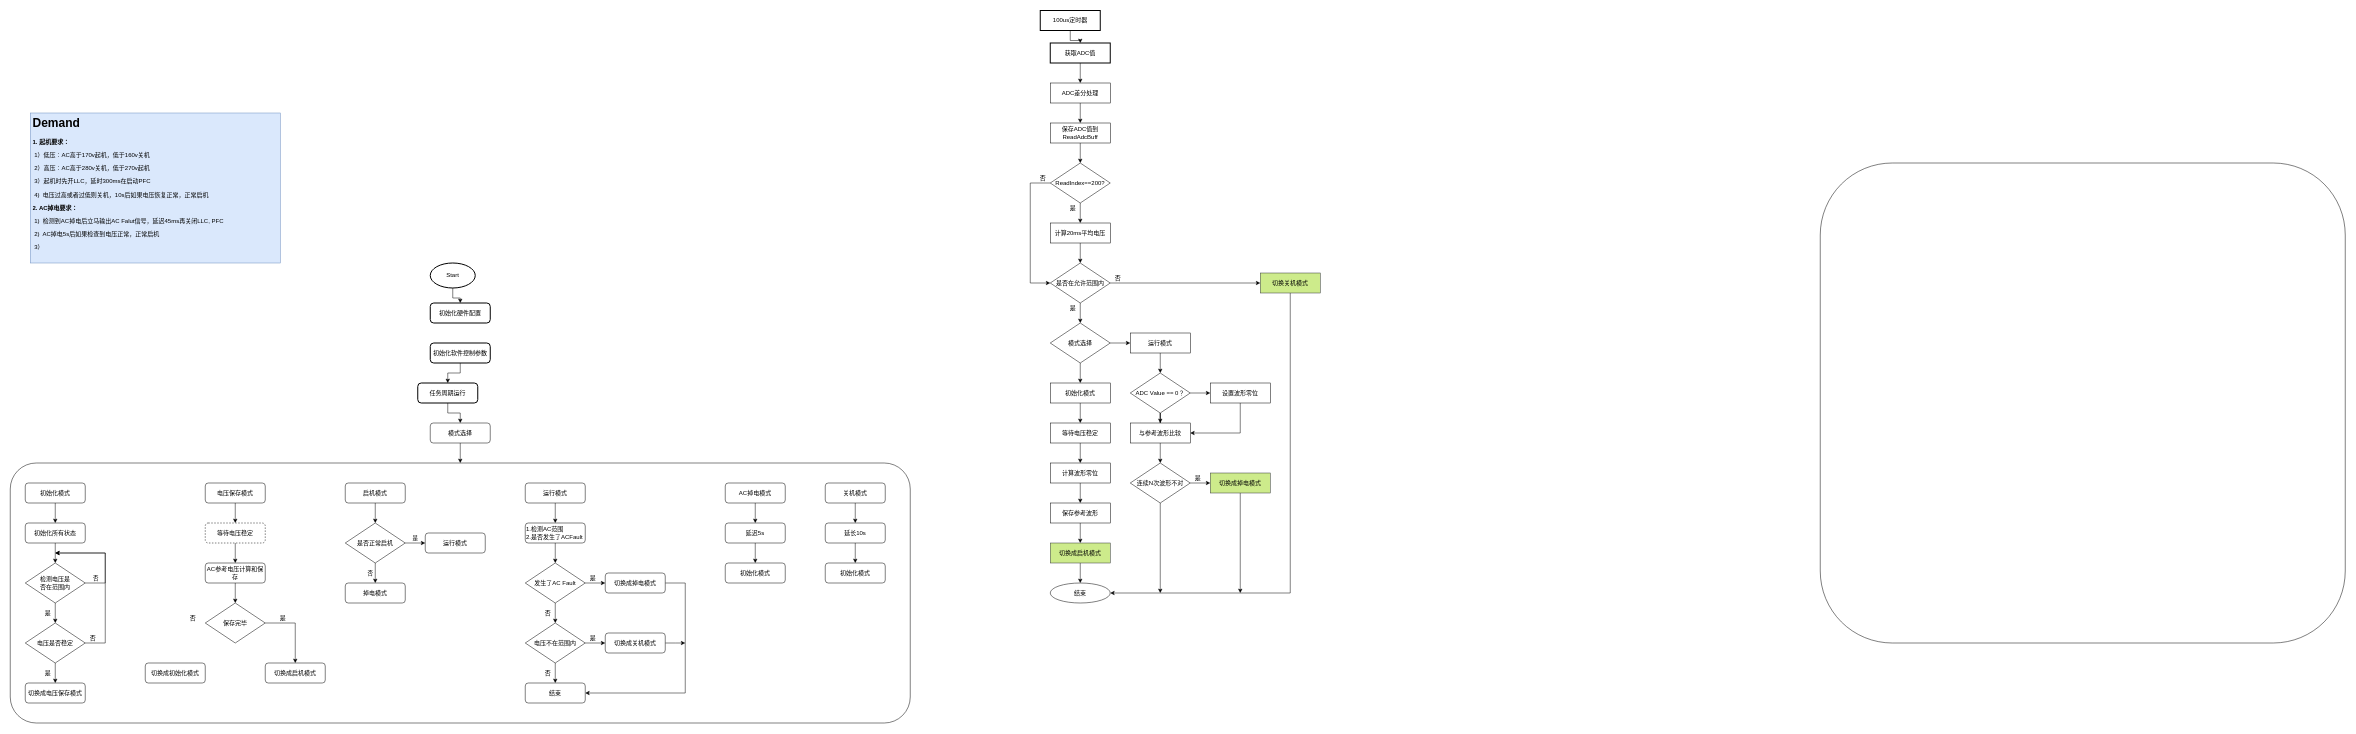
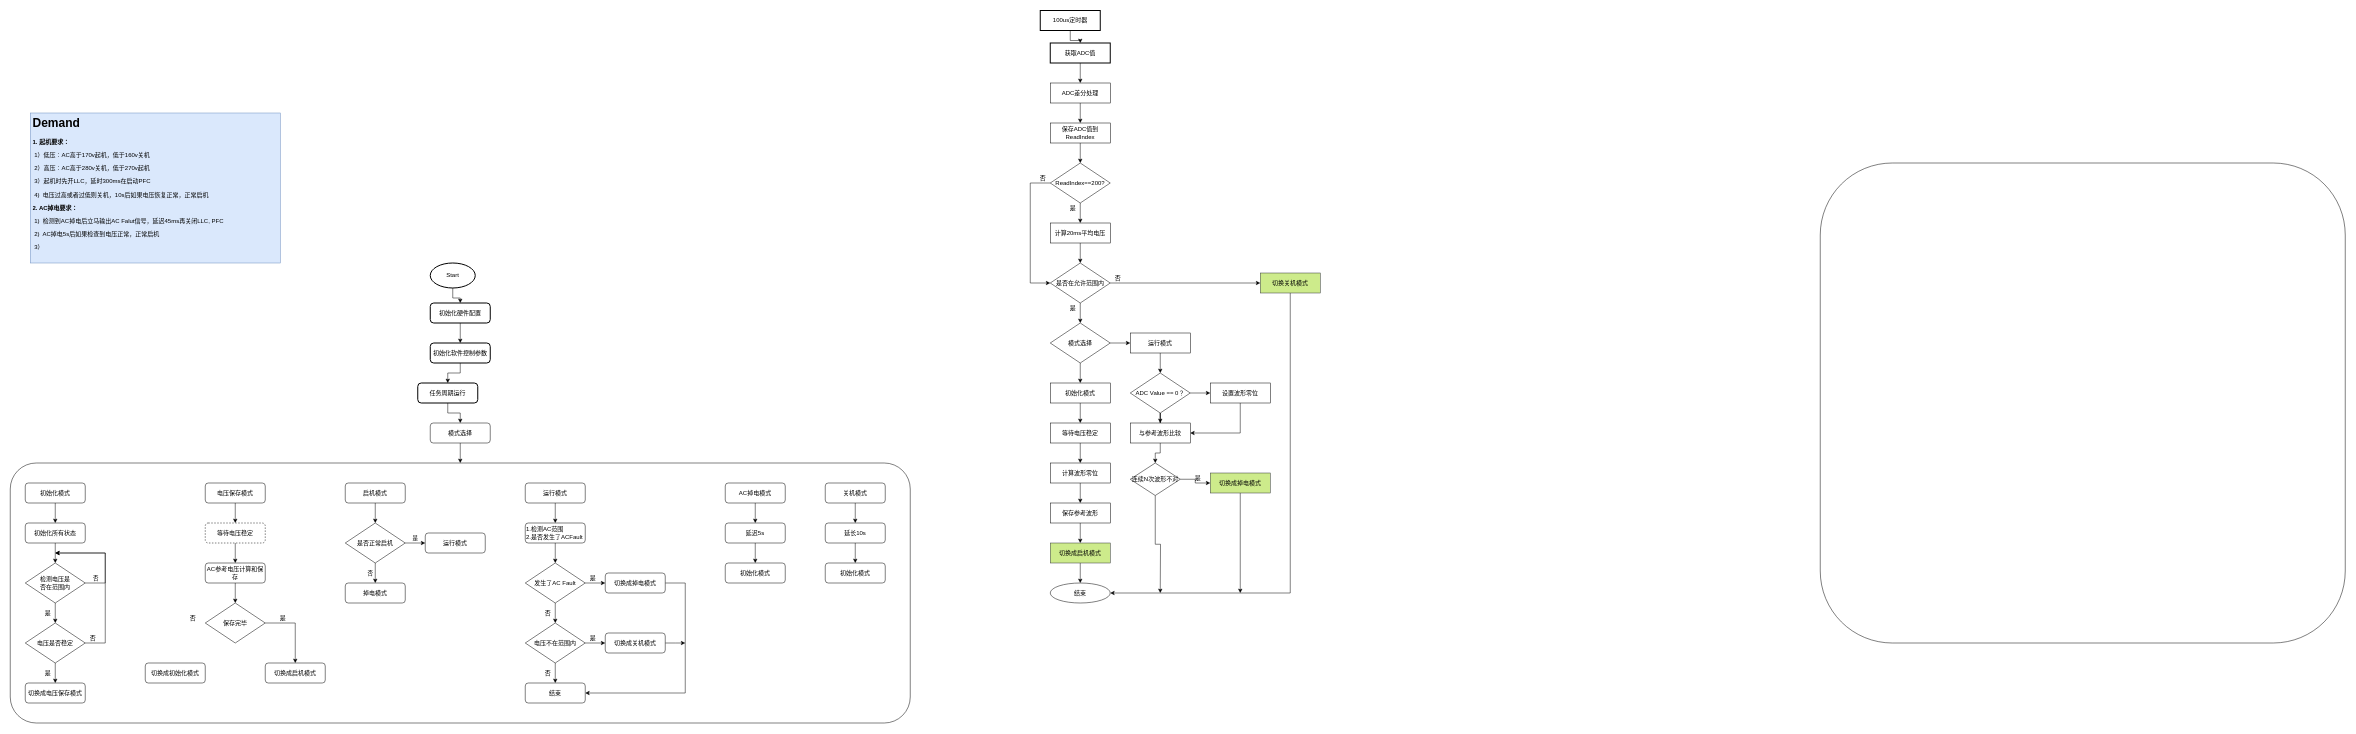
(1080, 133) -> (1080, 133)
none -> (460, 339)
(1160, 483) -> (1155, 479)
